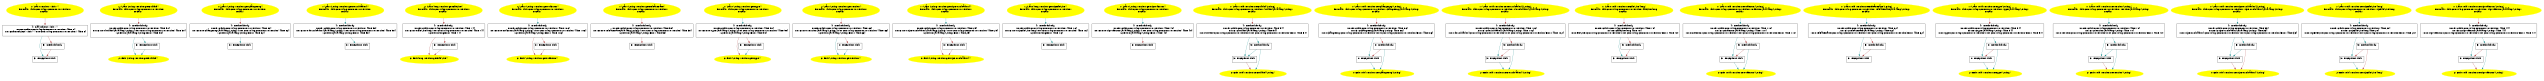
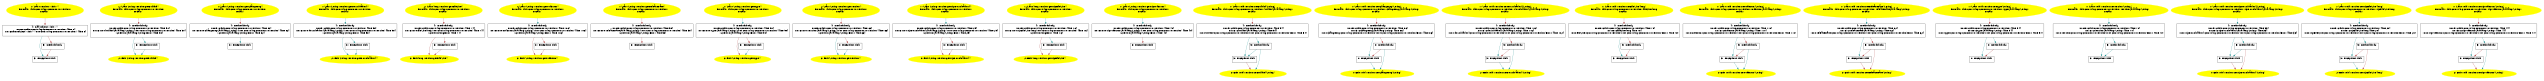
none -> (355, 59)
none -> (1046, 59)
none -> (1867, 74)
(1990, 74) -> none
(2110, 74) -> none
